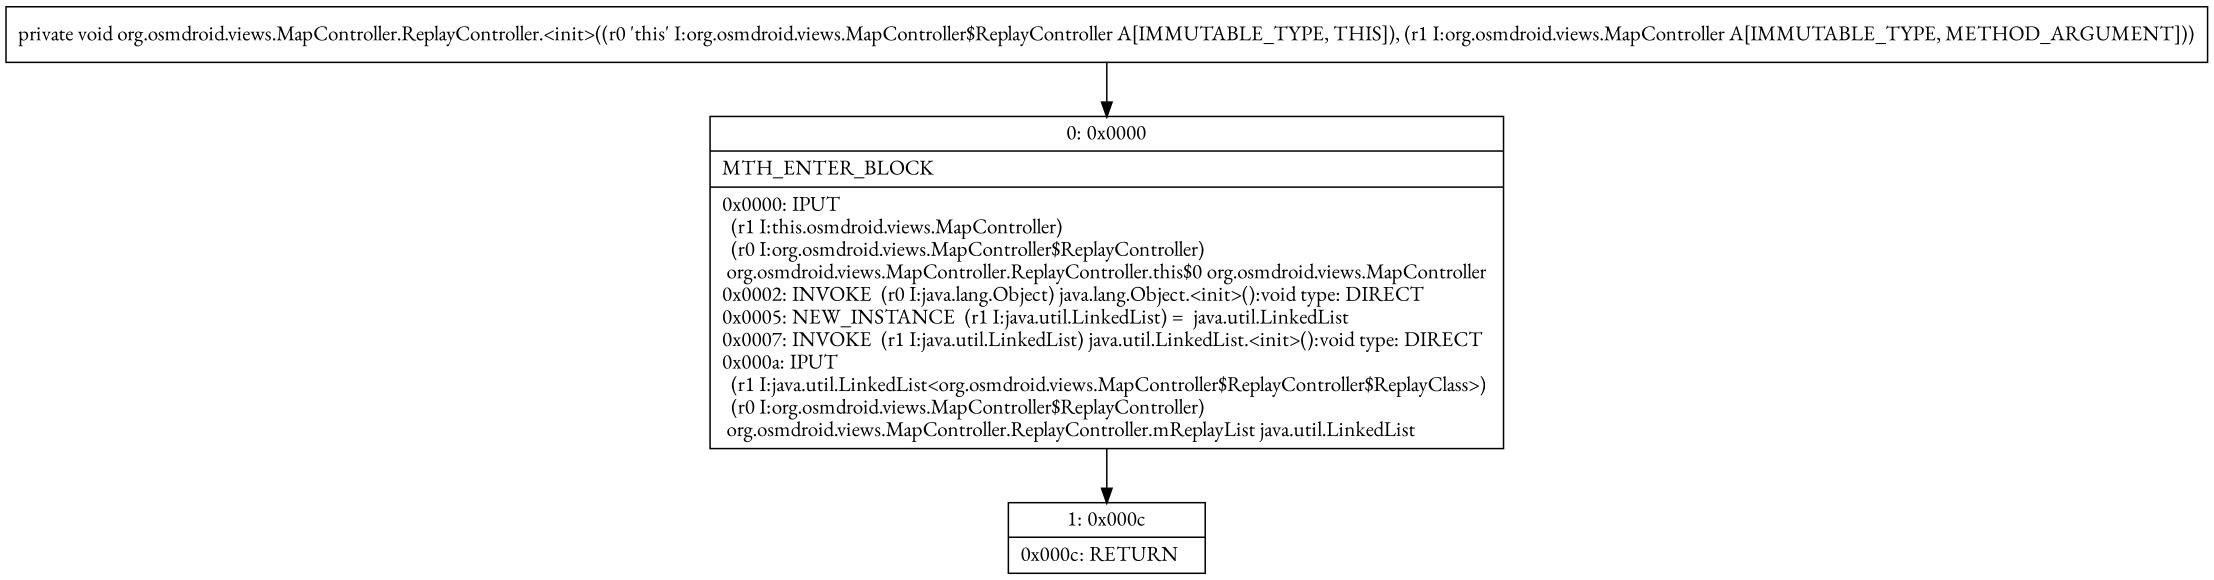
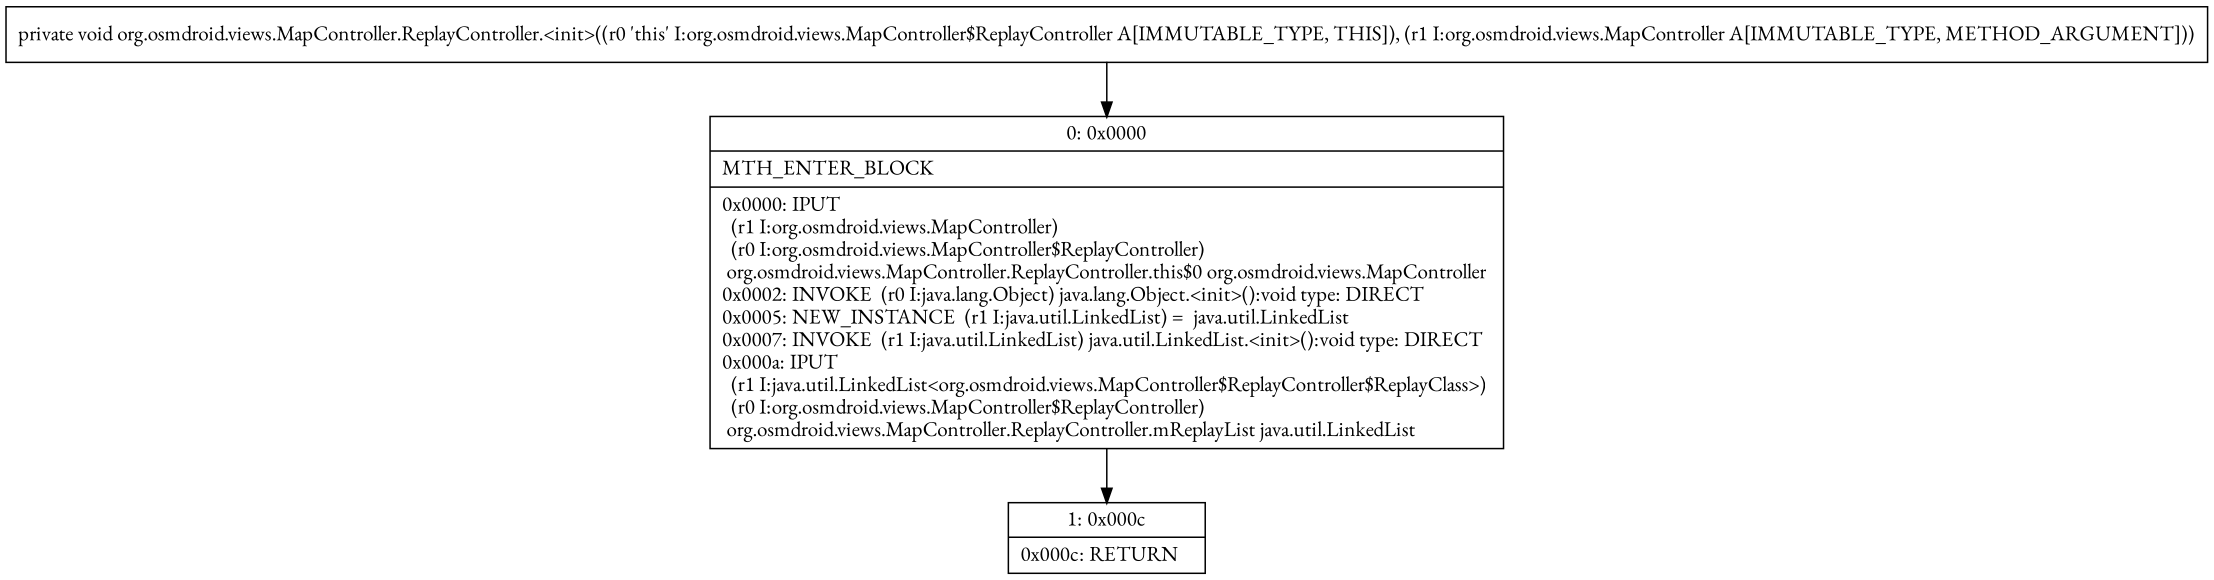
(893, 227) -> (890, 227)
